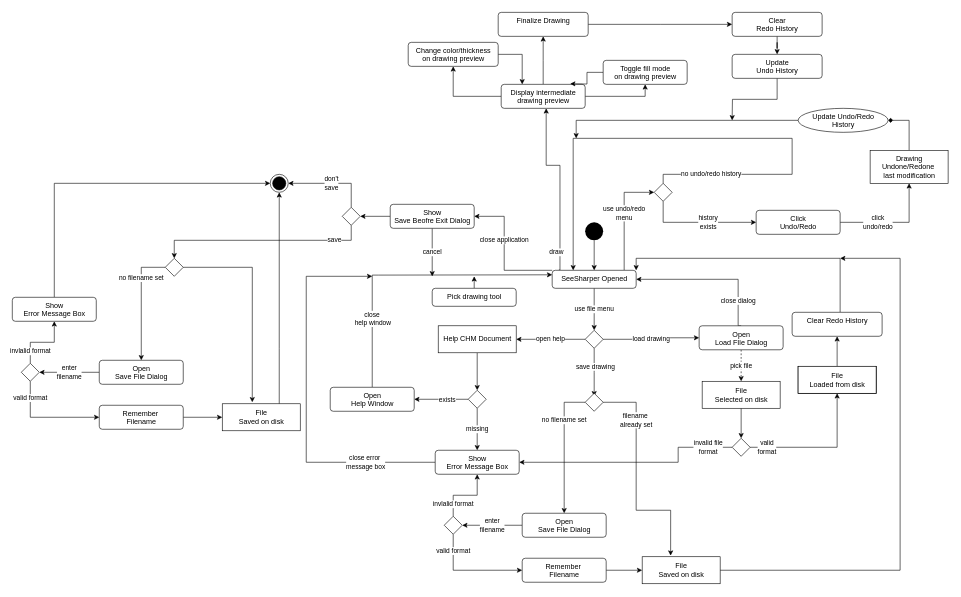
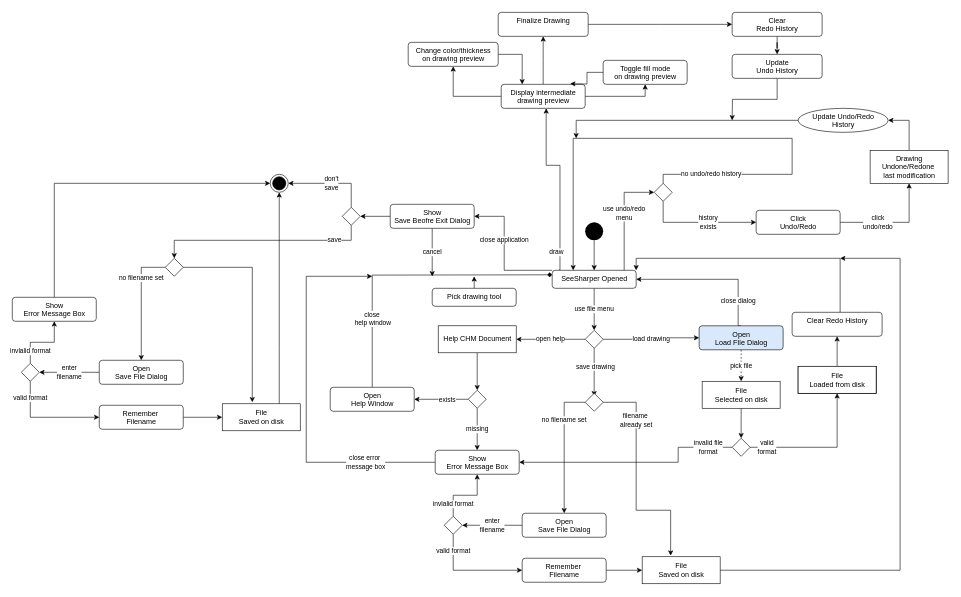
(894, 120) -> (893, 120)
(546, 275) -> (546, 275)
(741, 338) -> (741, 338)
